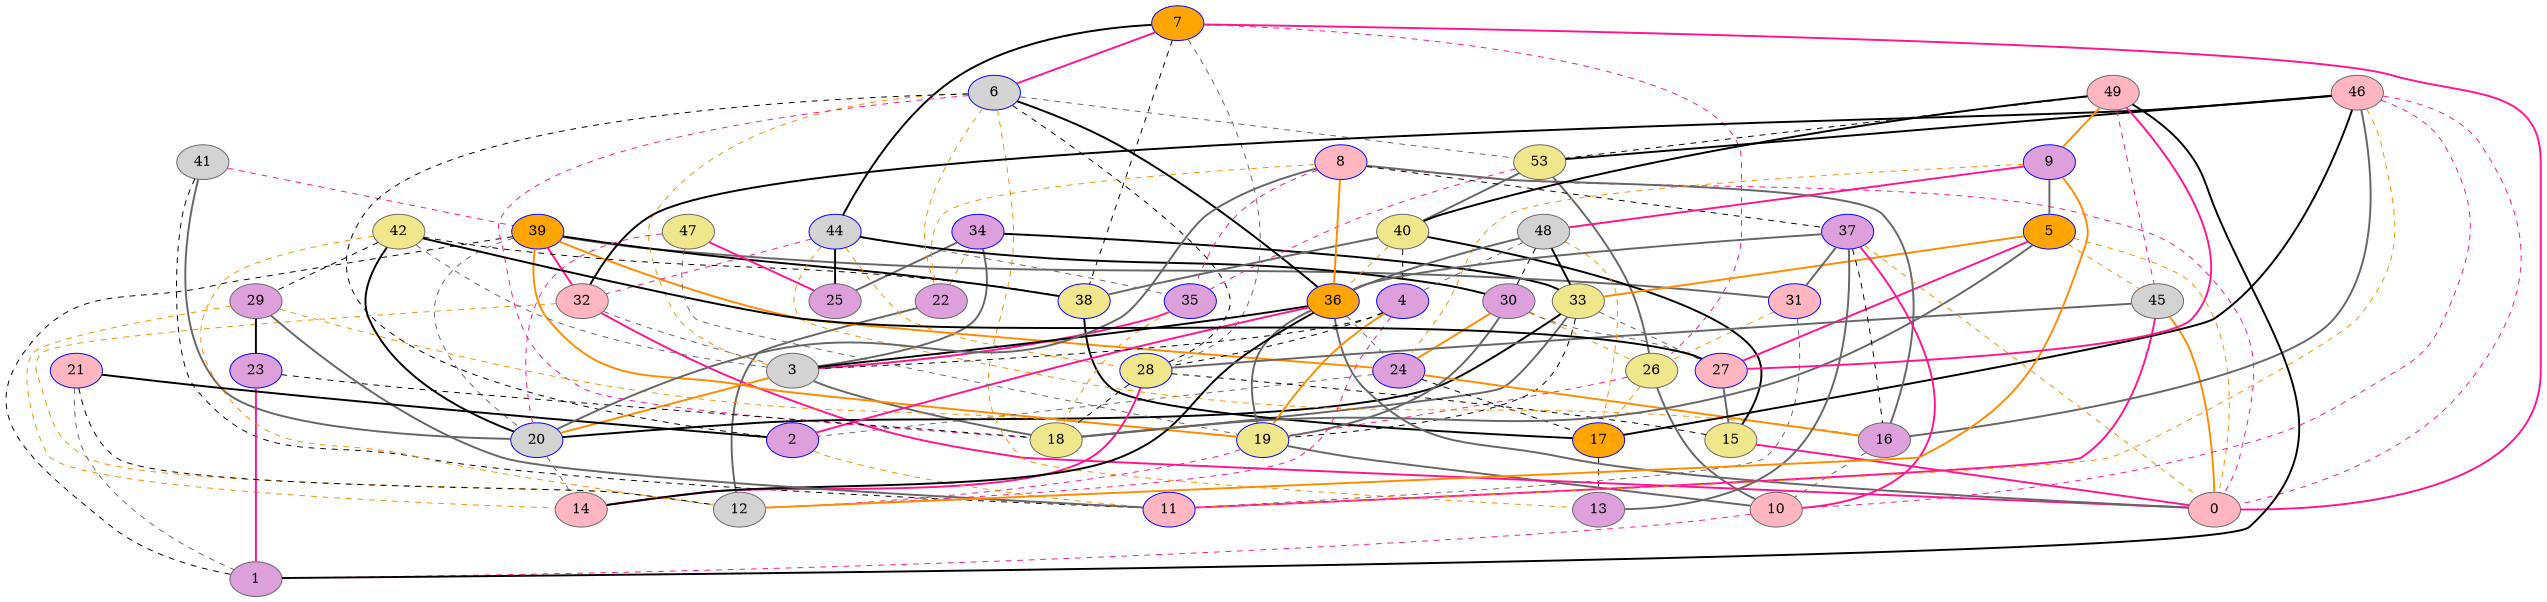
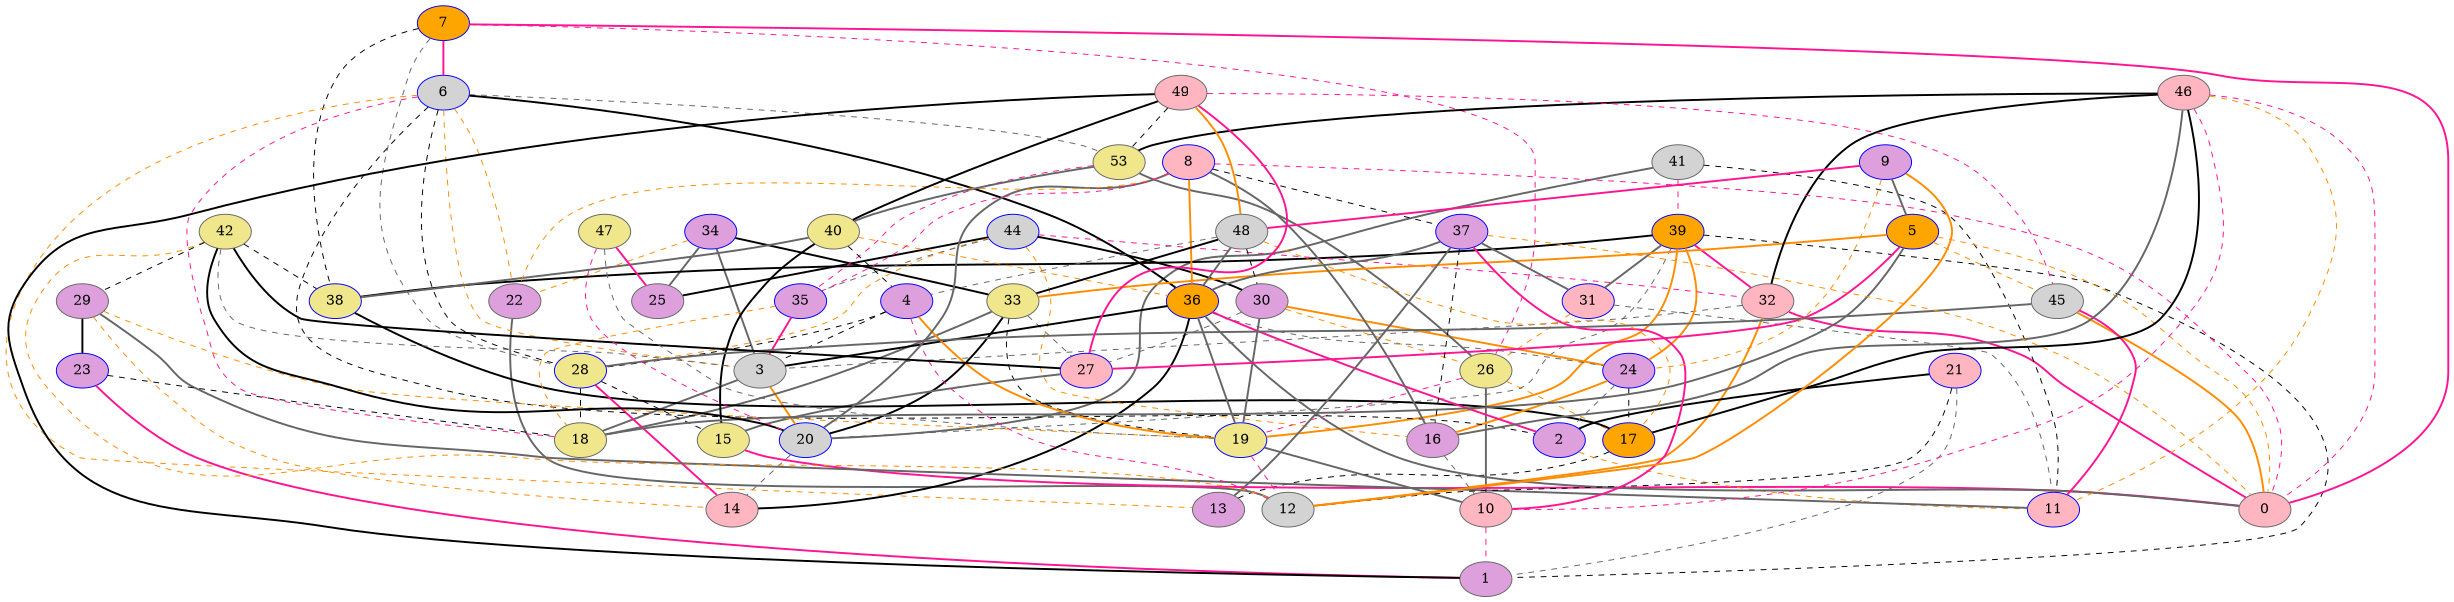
(967, 71) -> none
(2081, 127) -> (1228, 156)
(59, 433) -> (1676, 448)
